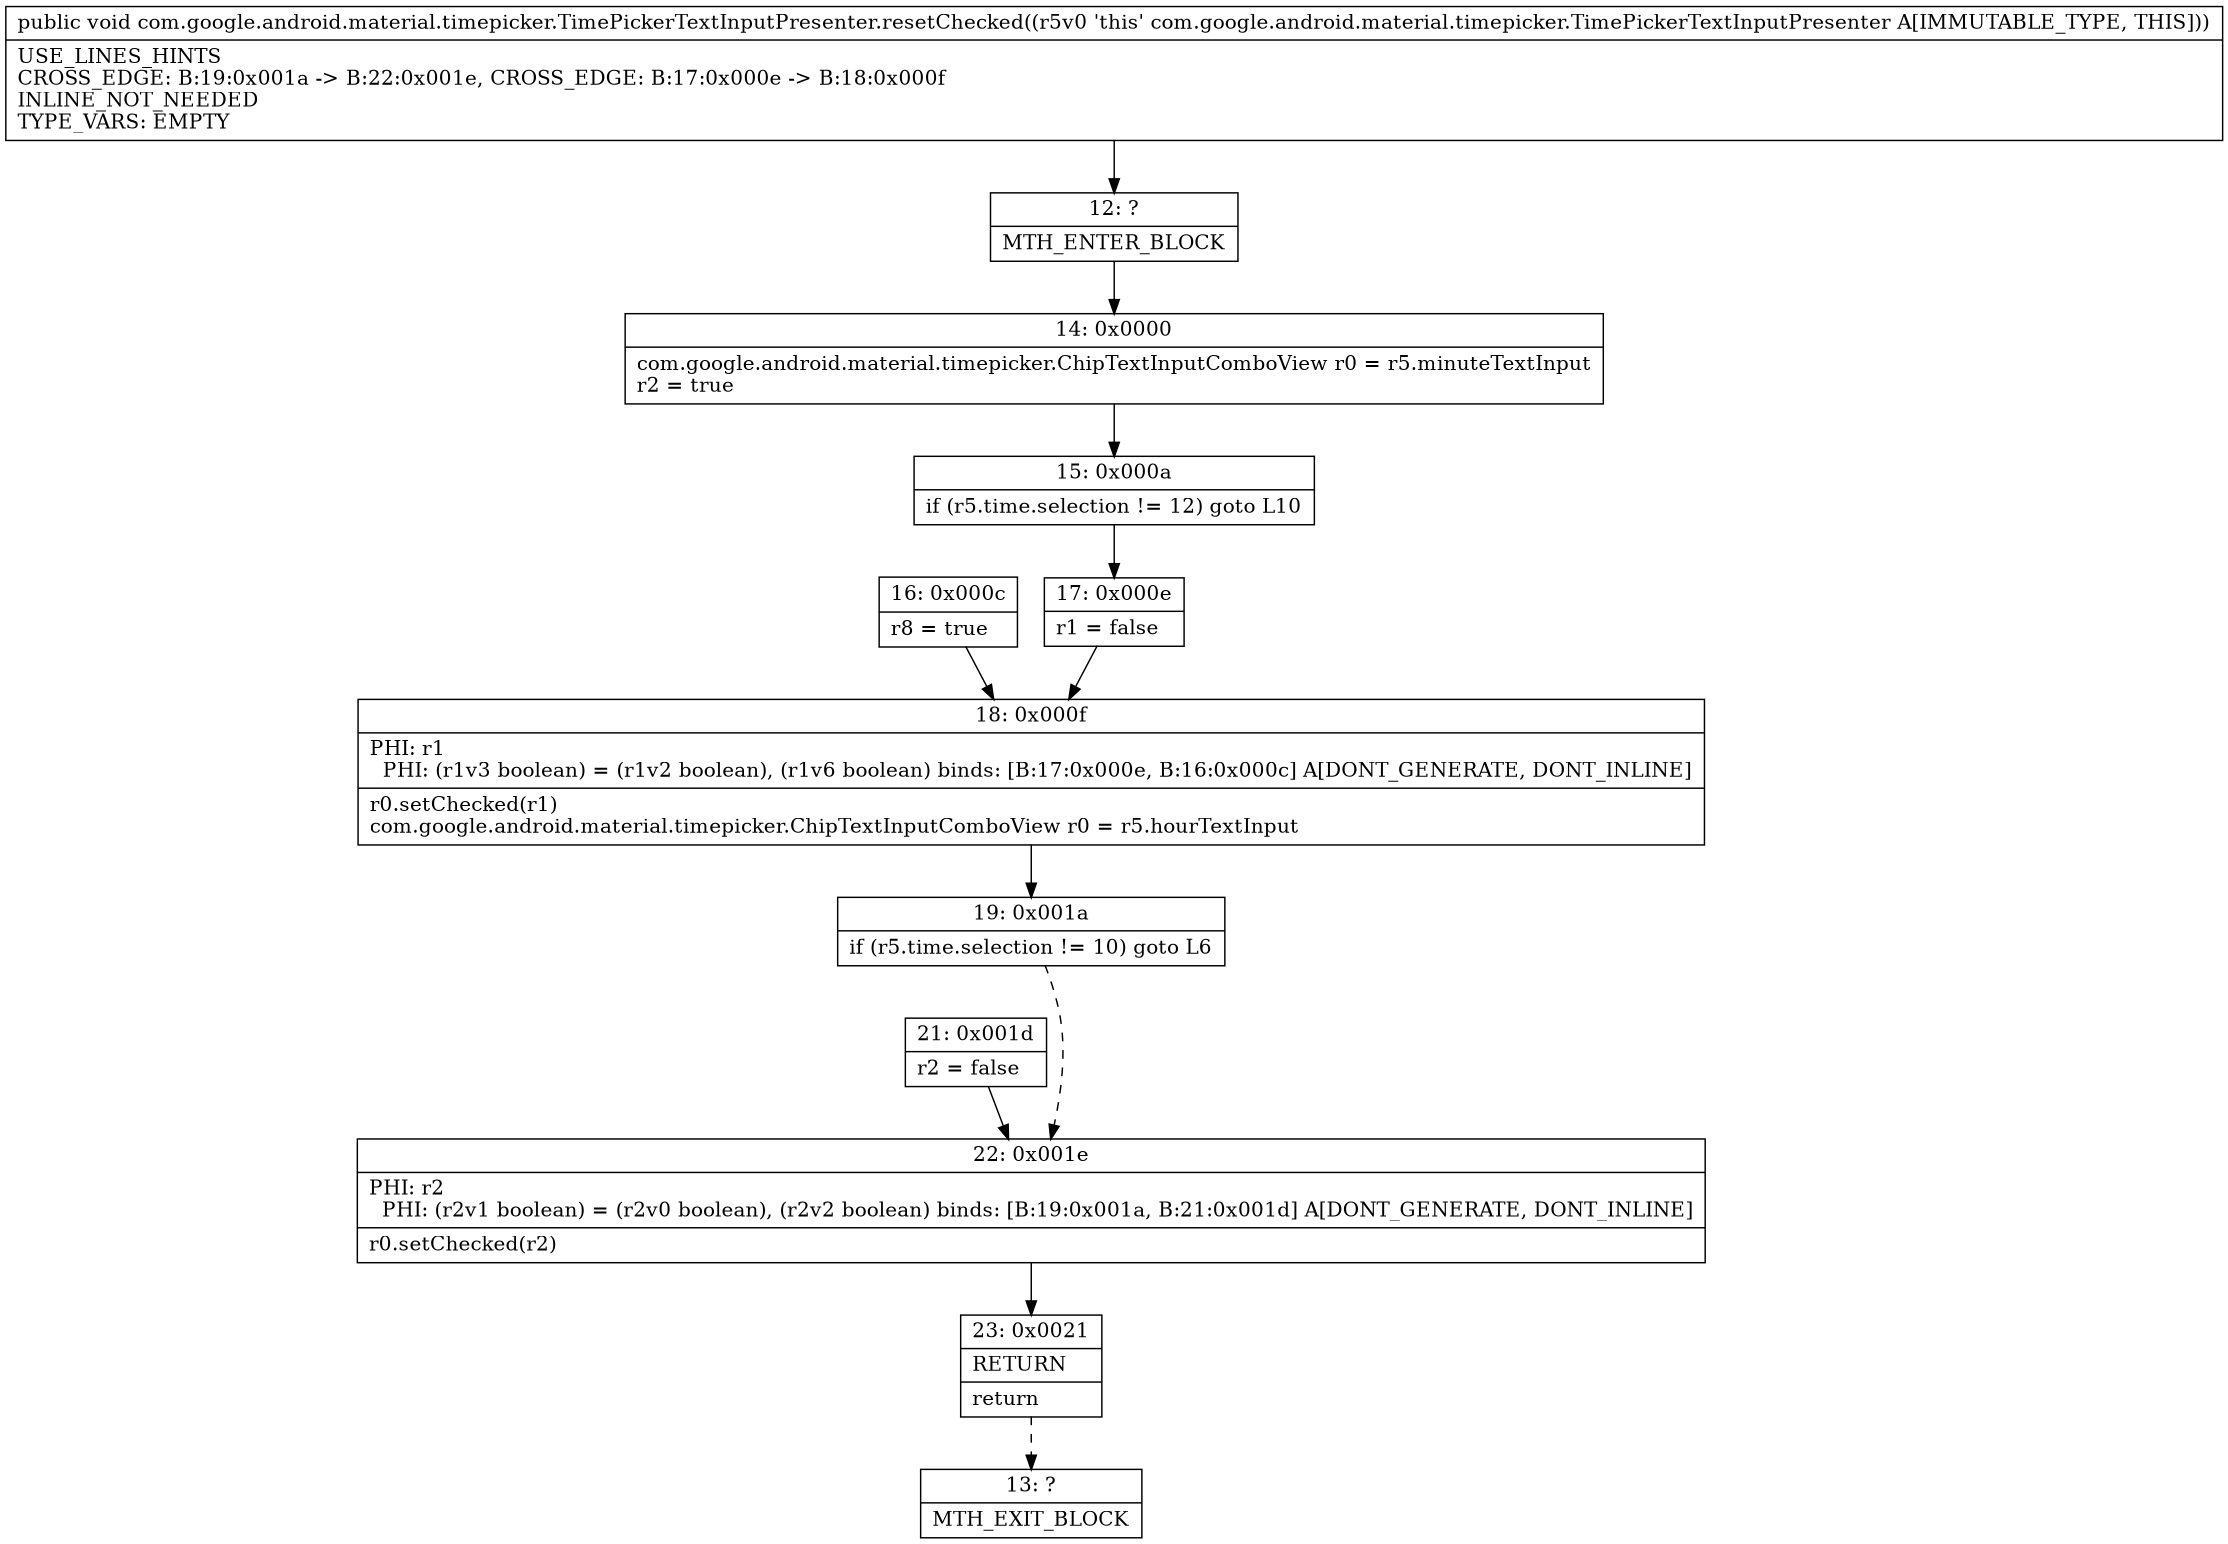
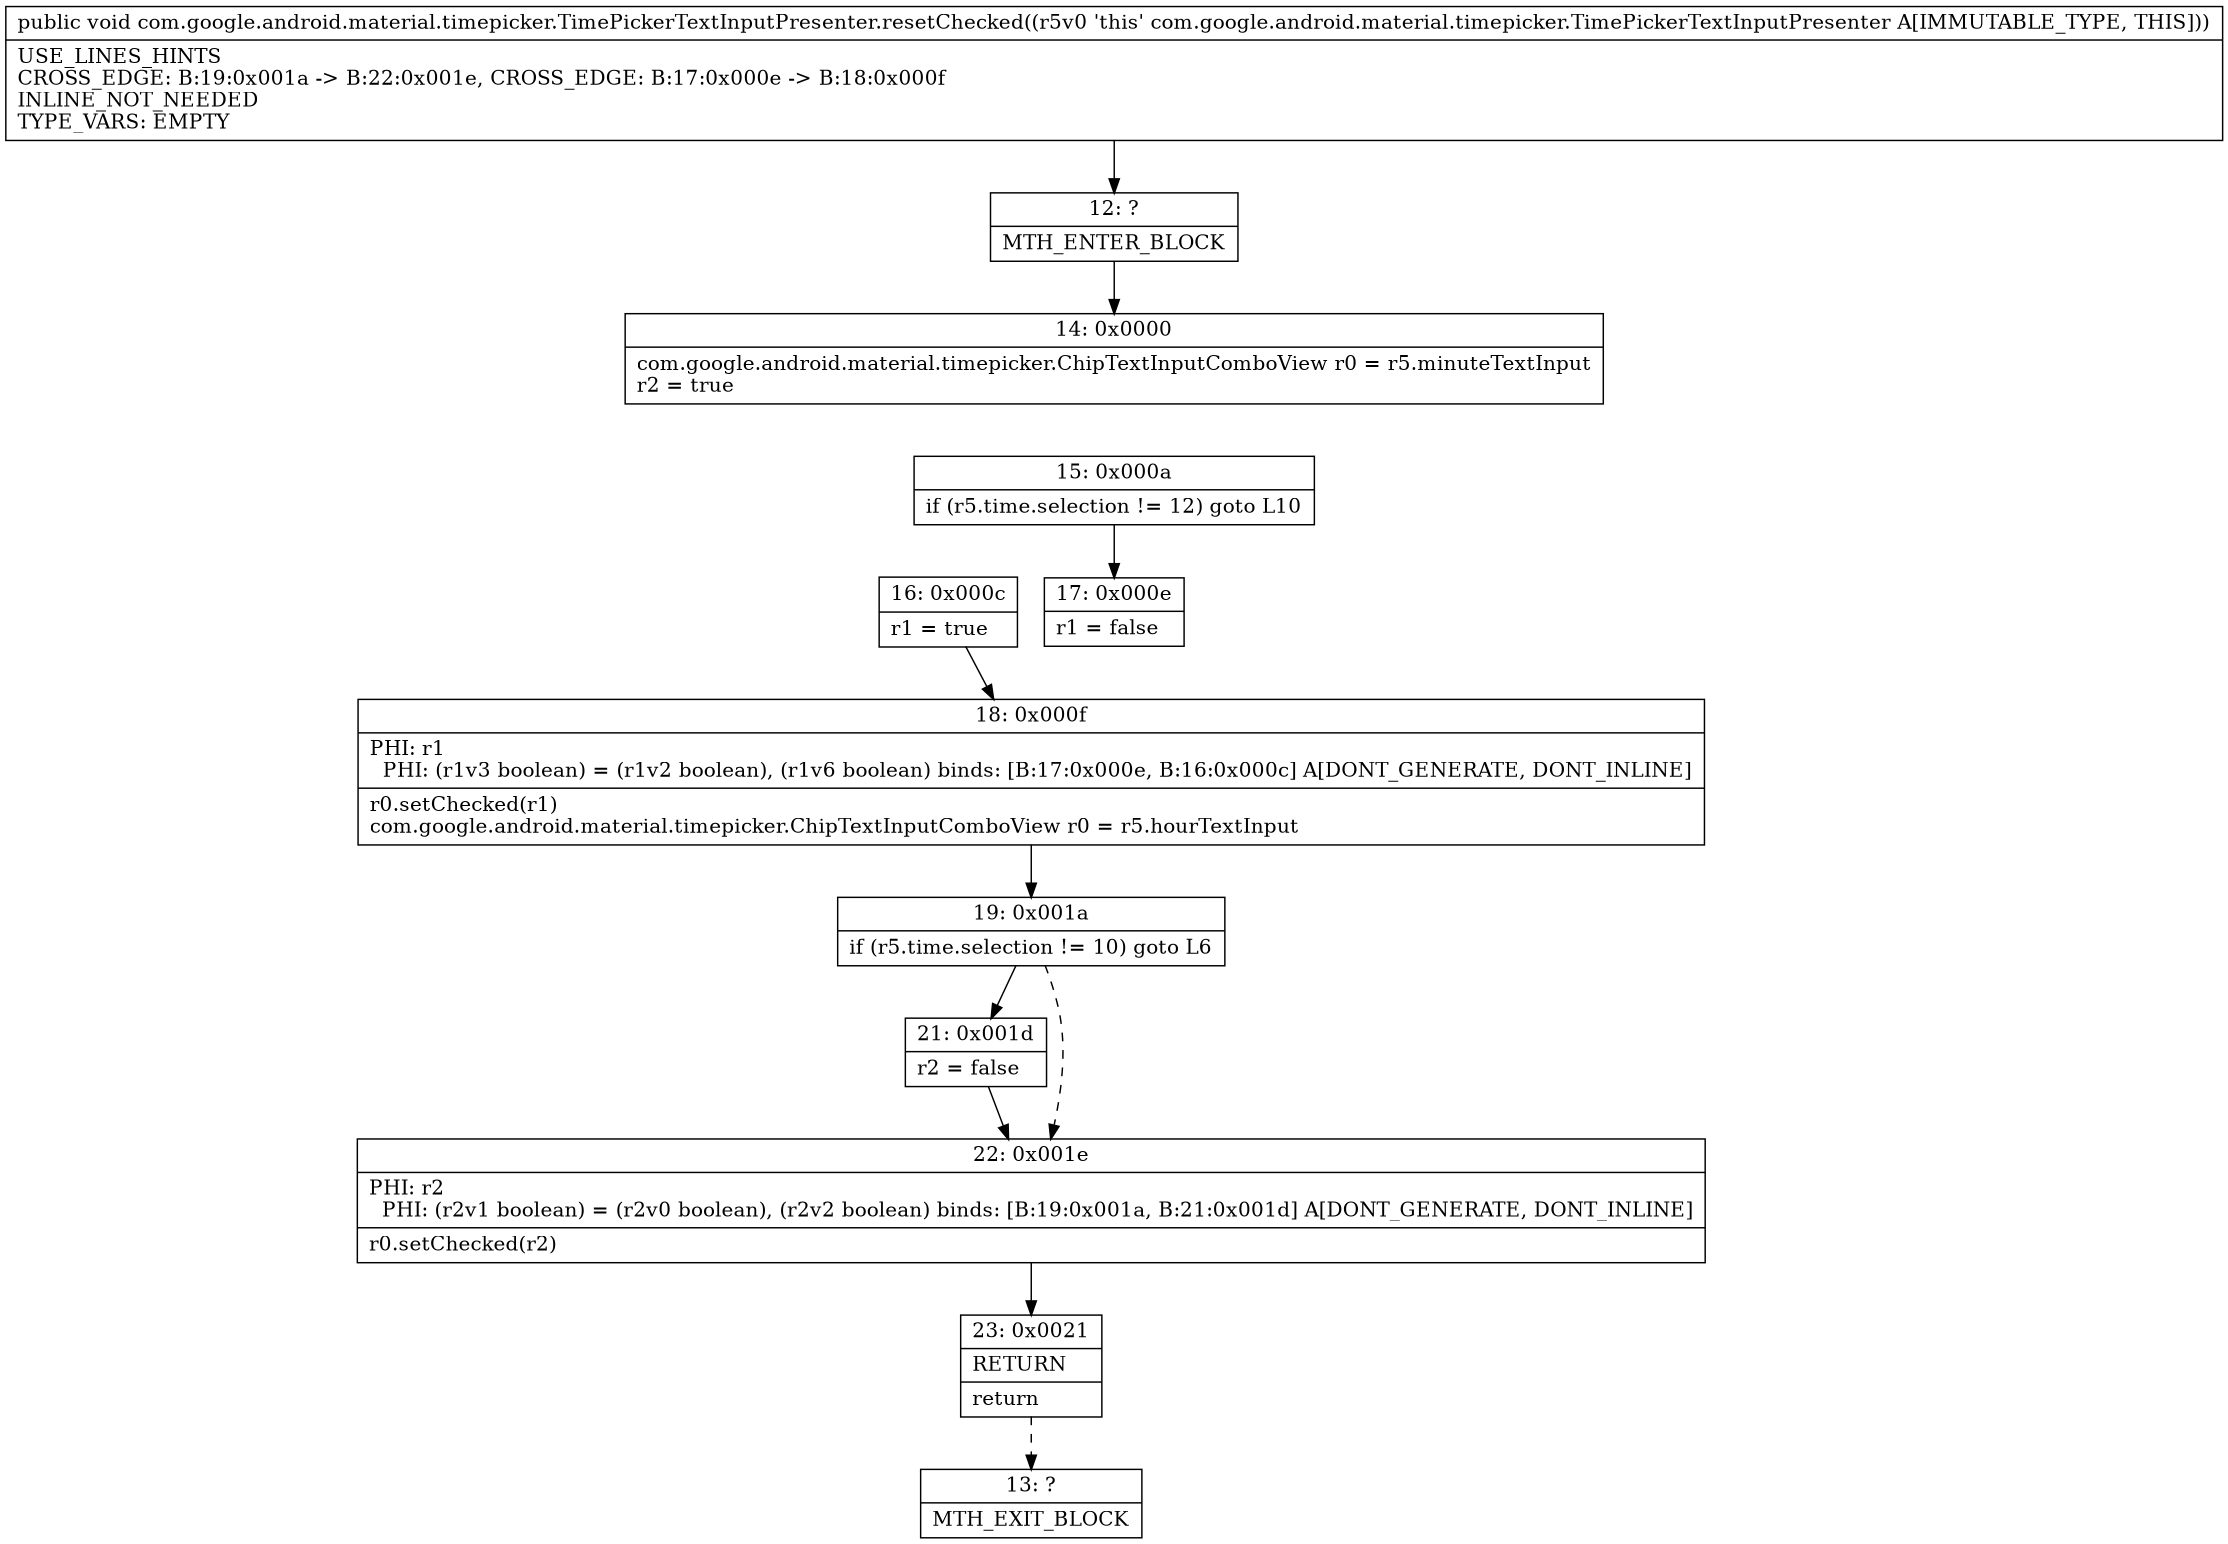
(1114, 423) -> none
(940, 629) -> (940, 629)
(1087, 666) -> none
none -> (1007, 985)
